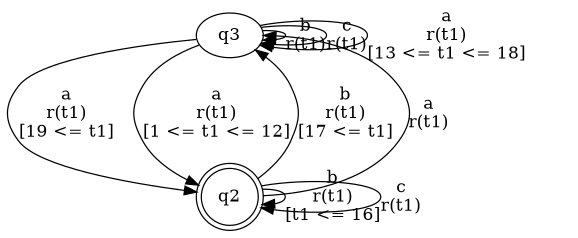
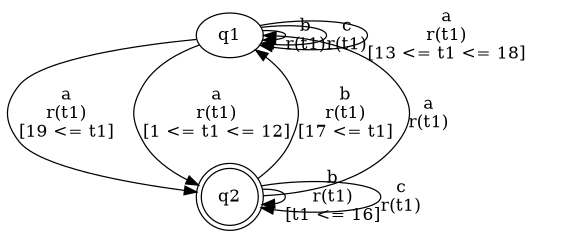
(230, 35) -> (230, 35)
